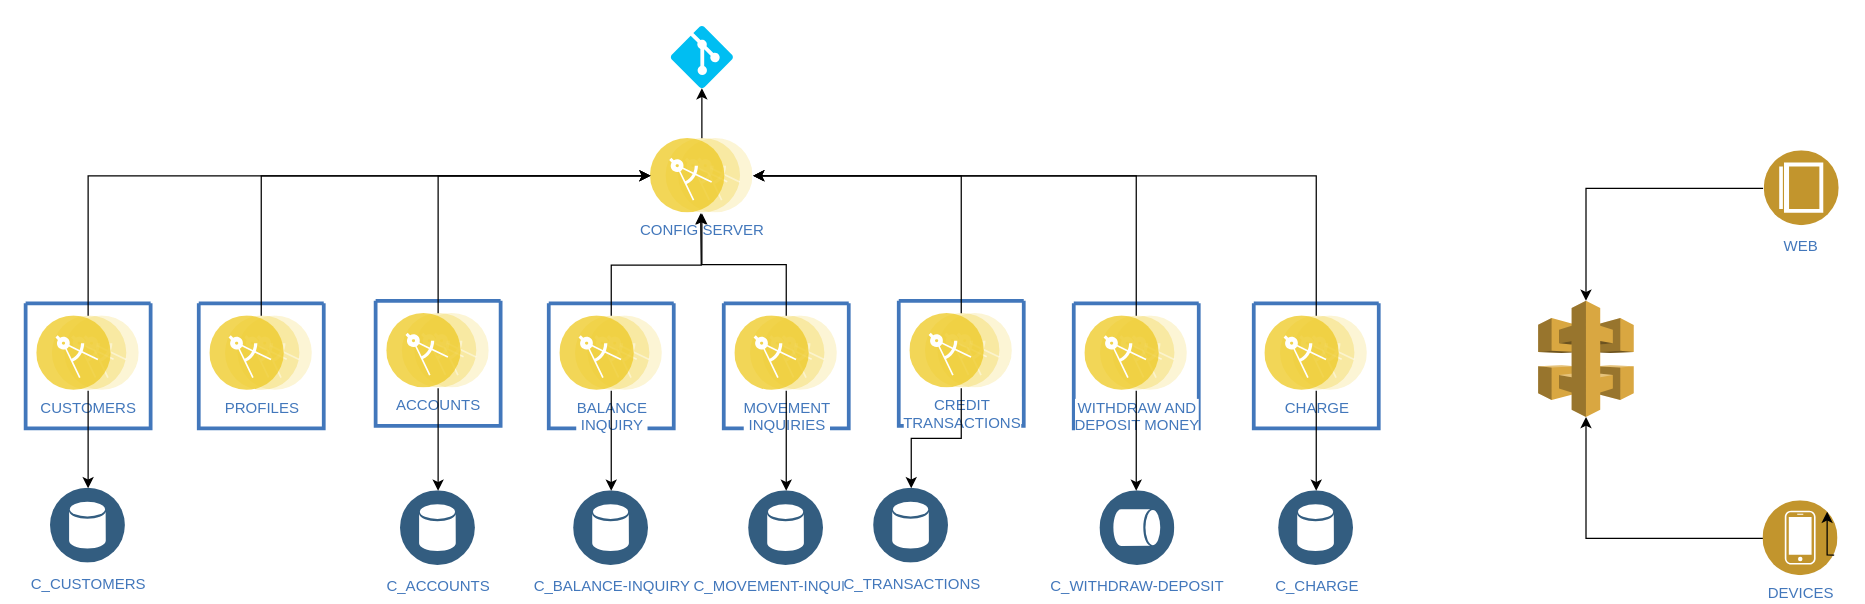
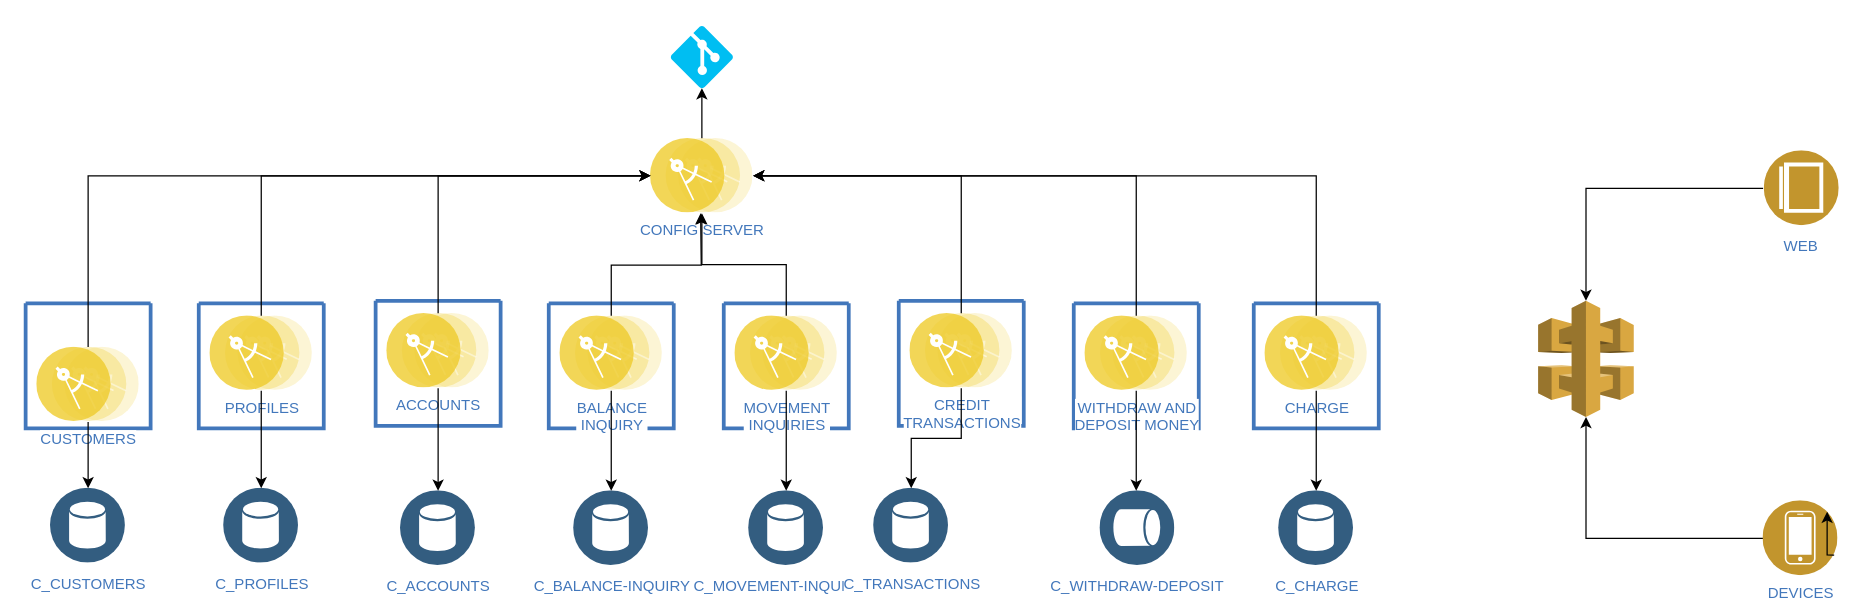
(88, 353) -> (88, 384)
none -> (261, 435)
none -> (261, 526)
